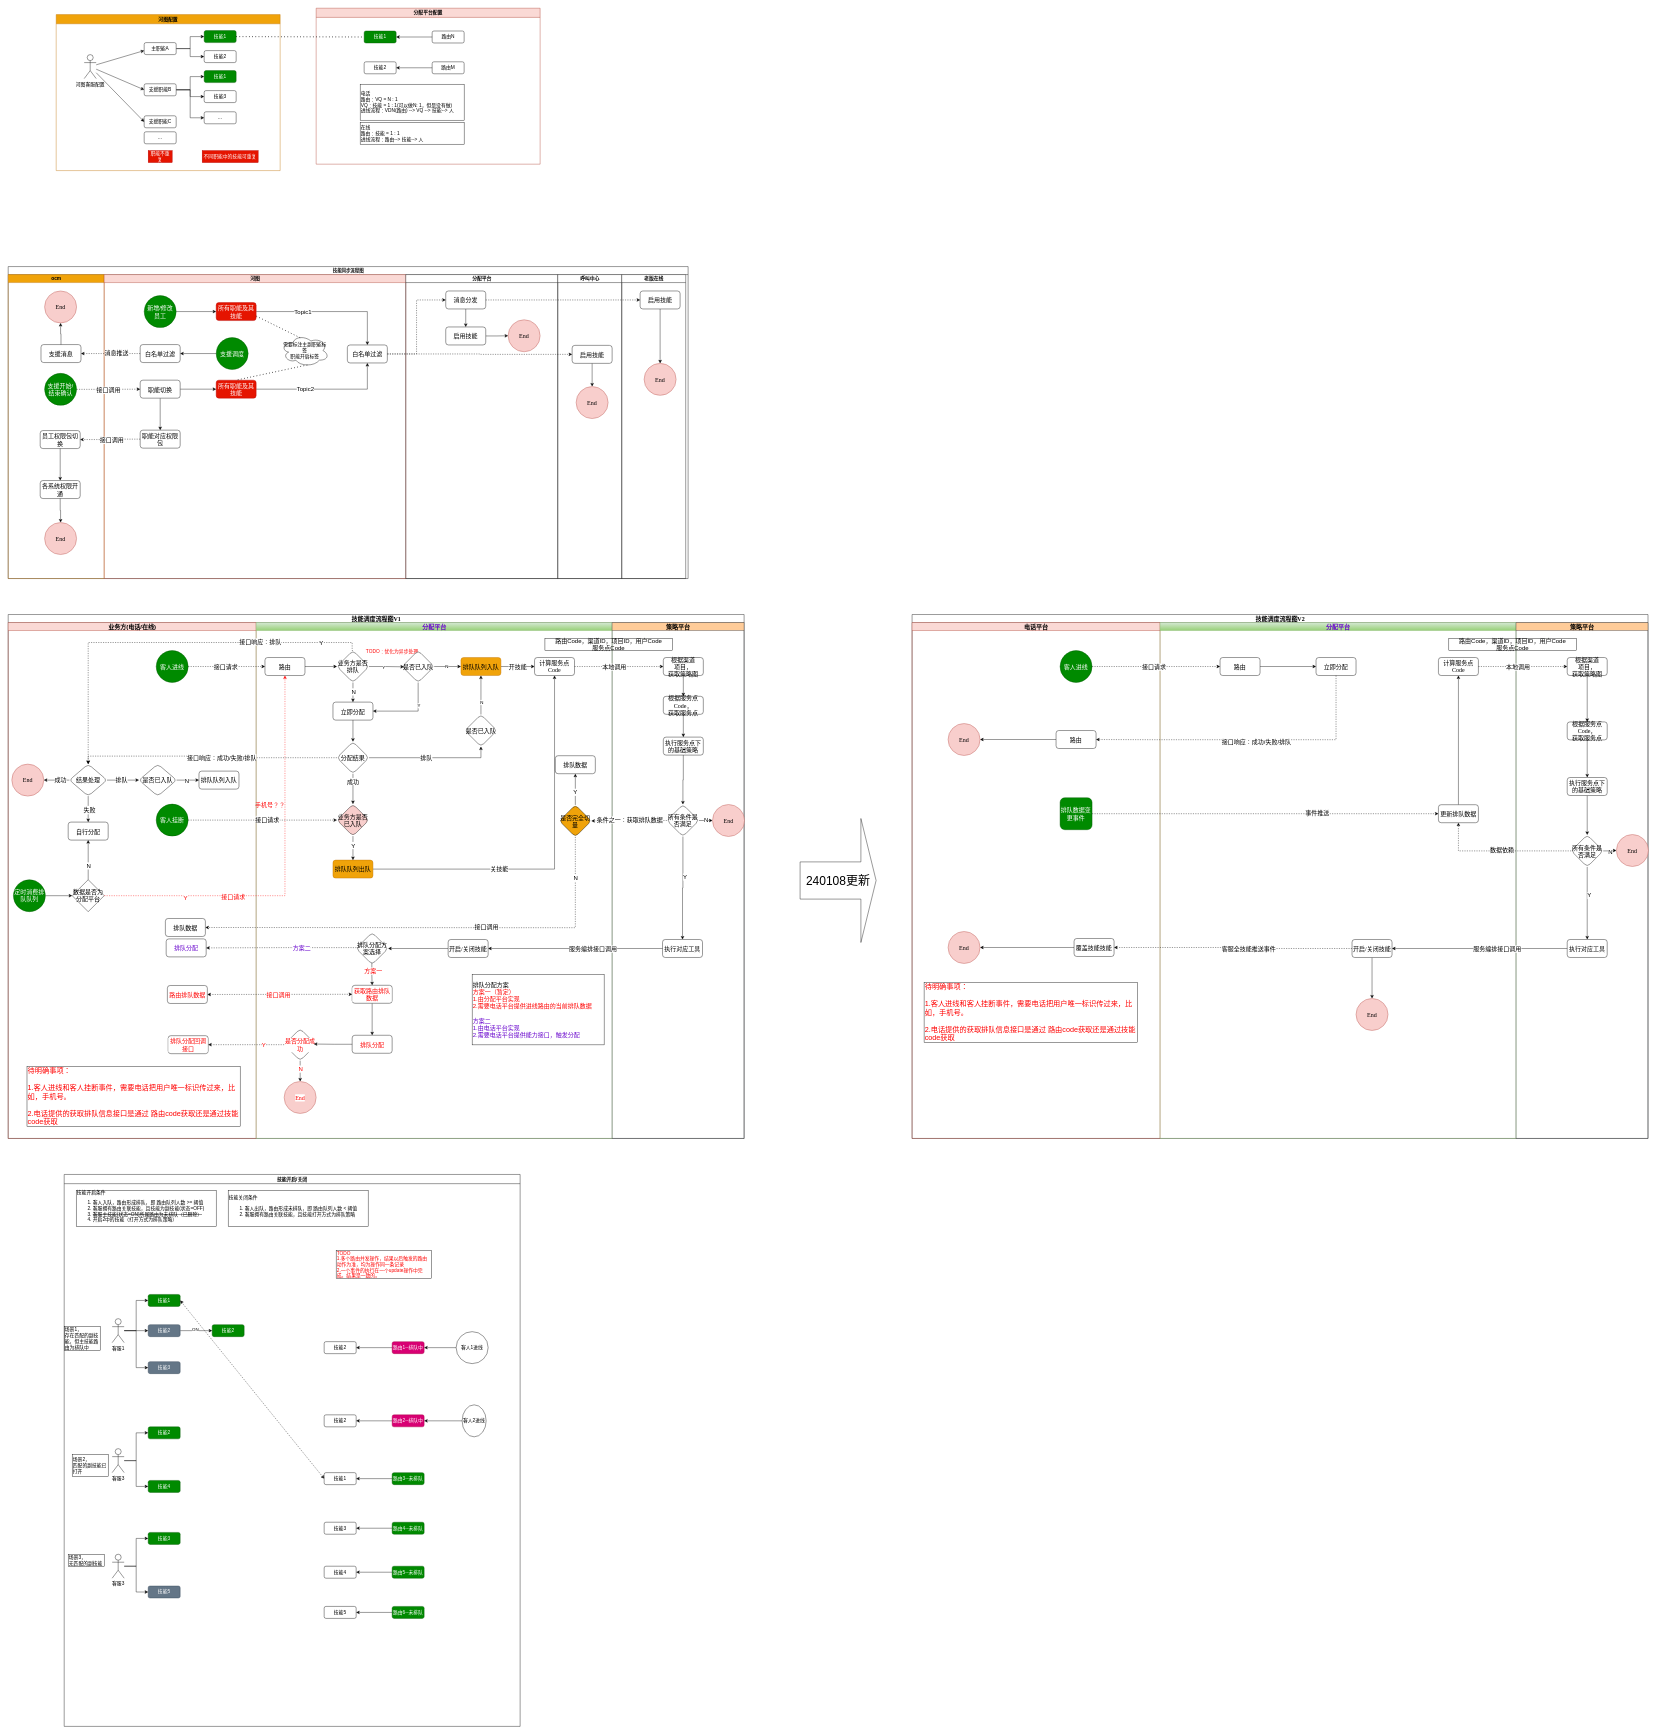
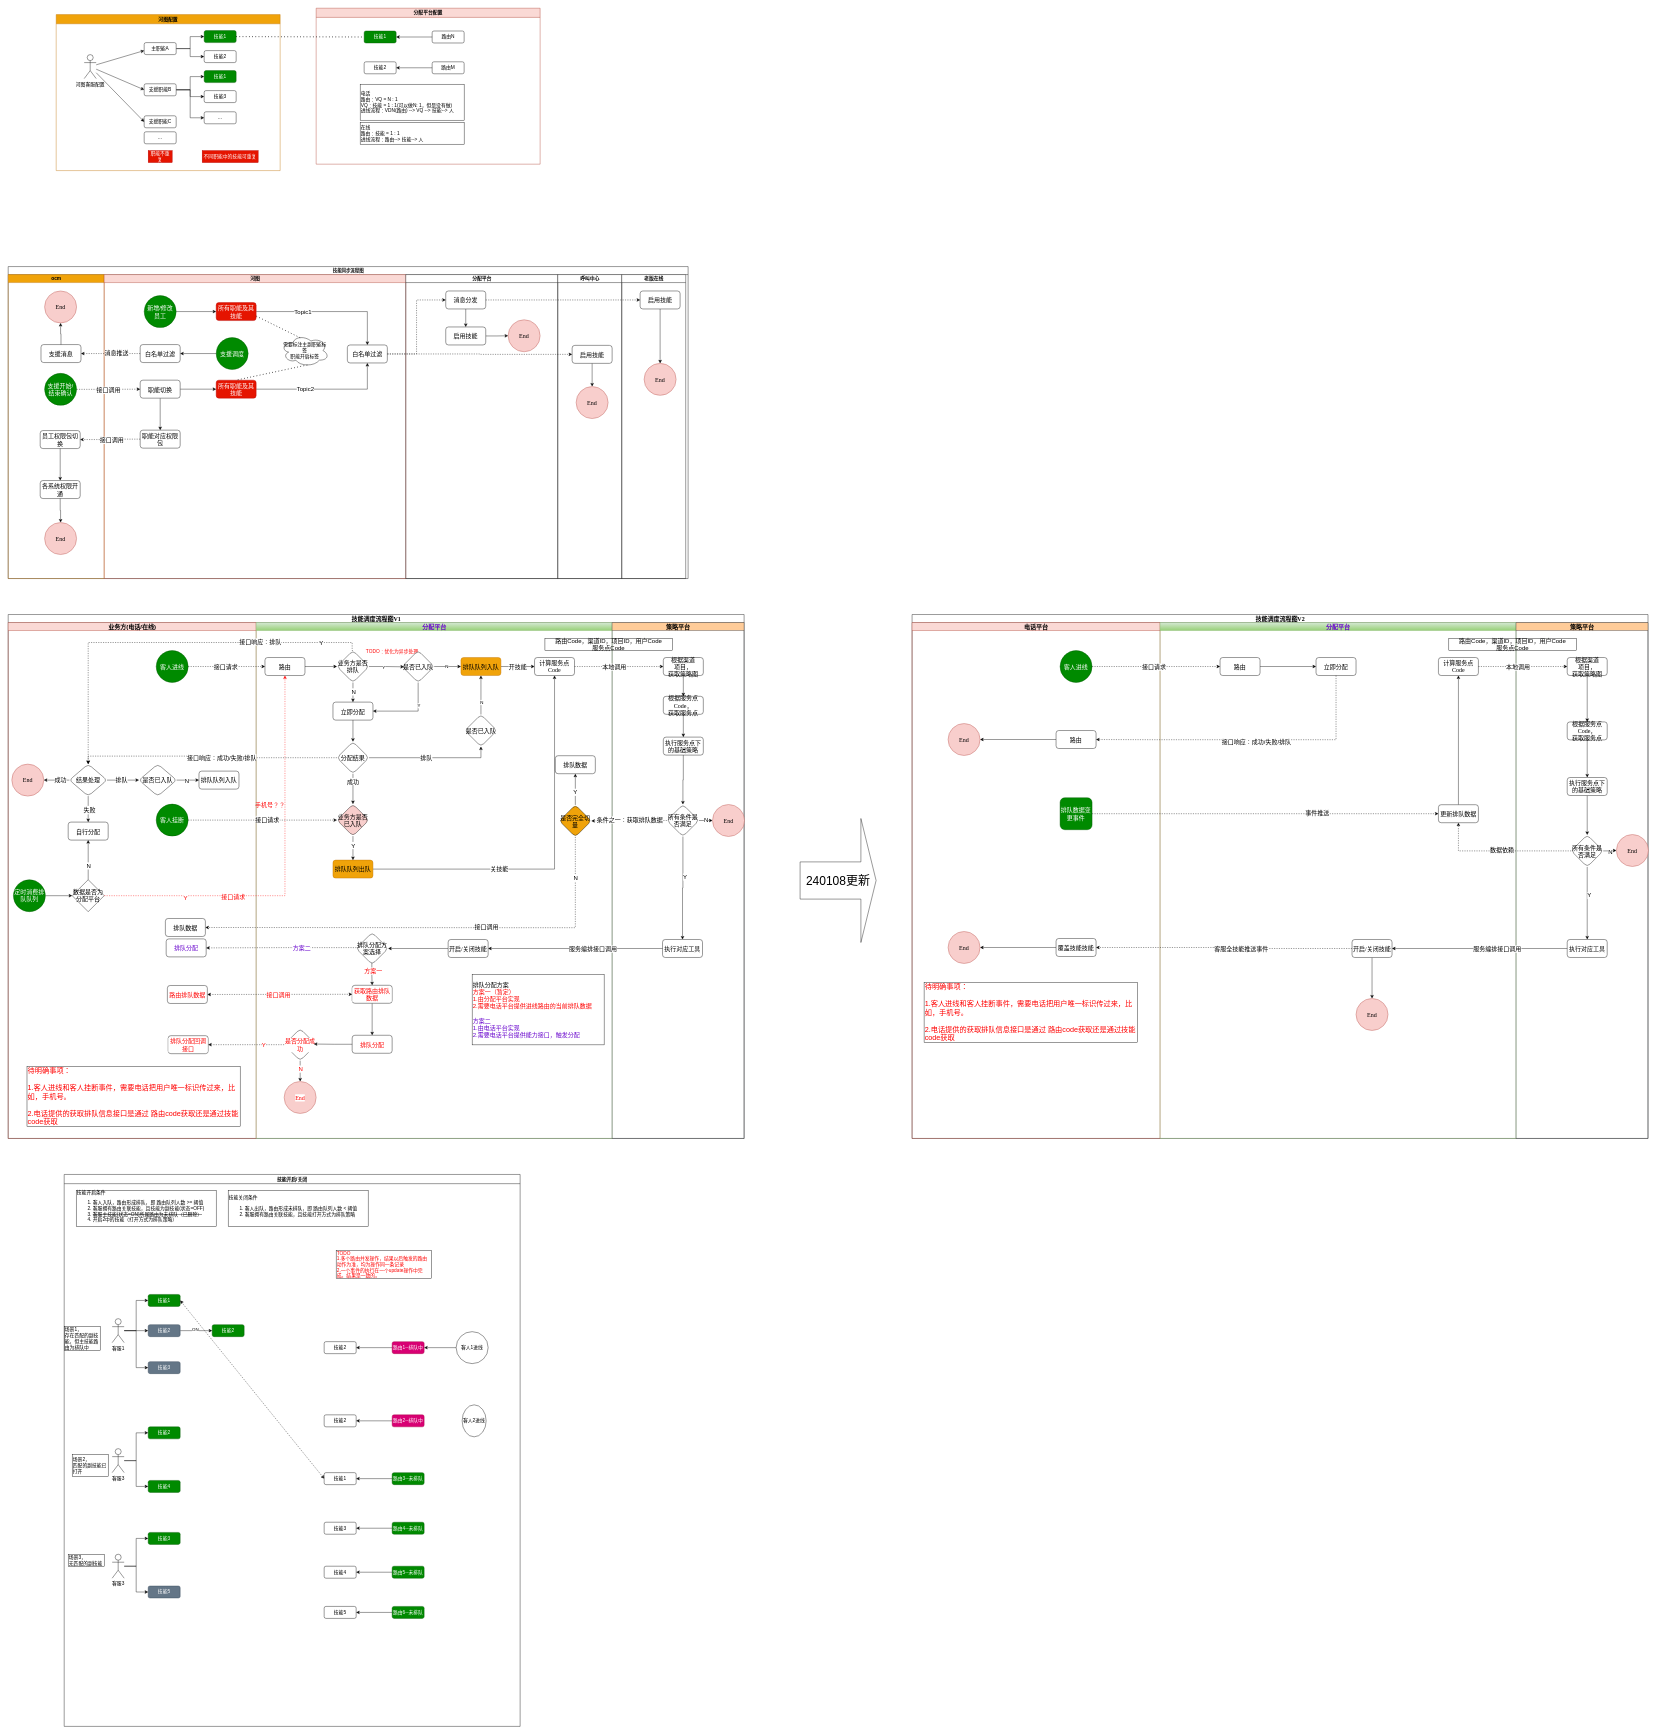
(1094, 948) -> (1076, 948)
(428, 1421) -> none
